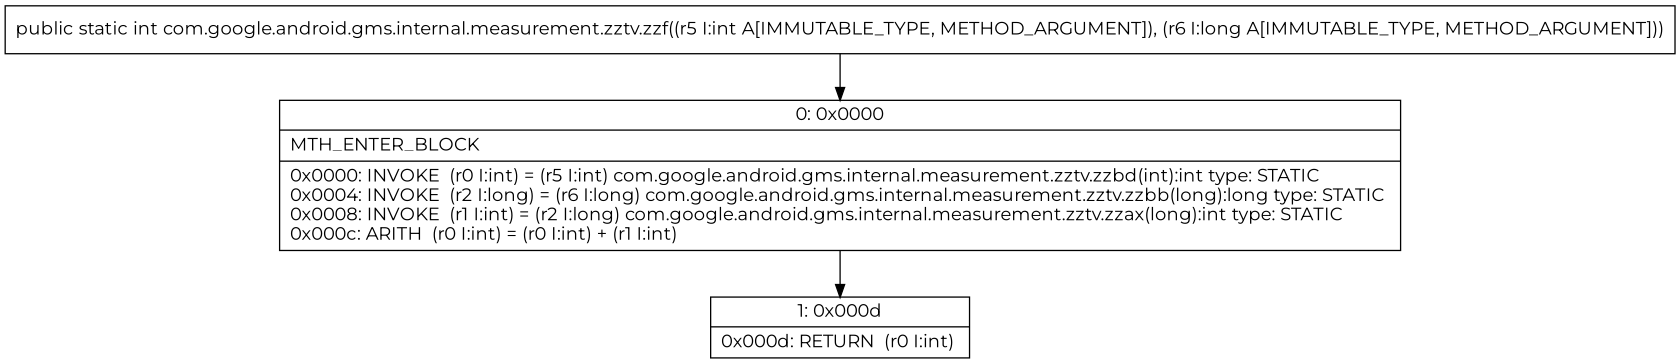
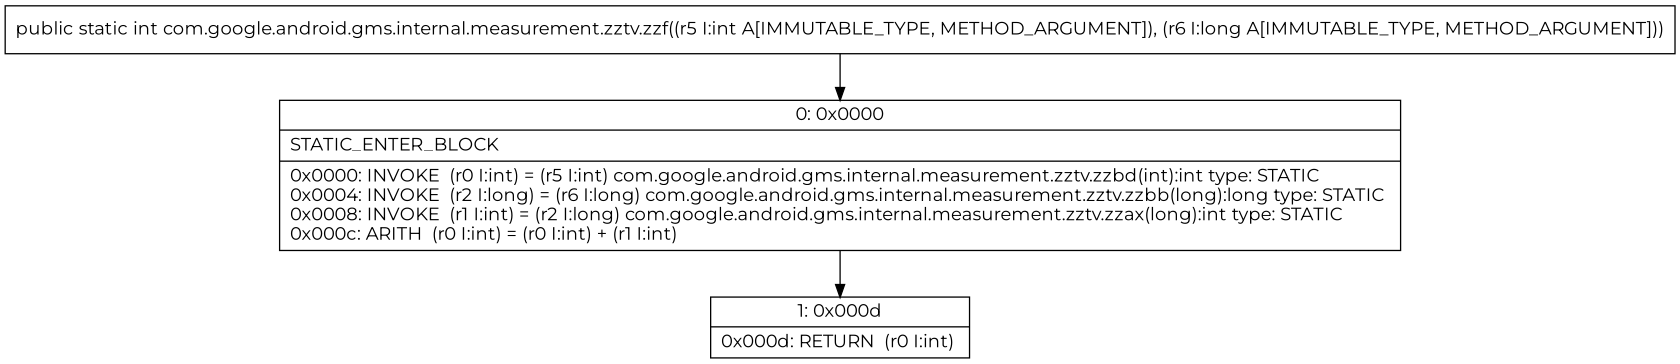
(385, 145) -> (395, 145)
